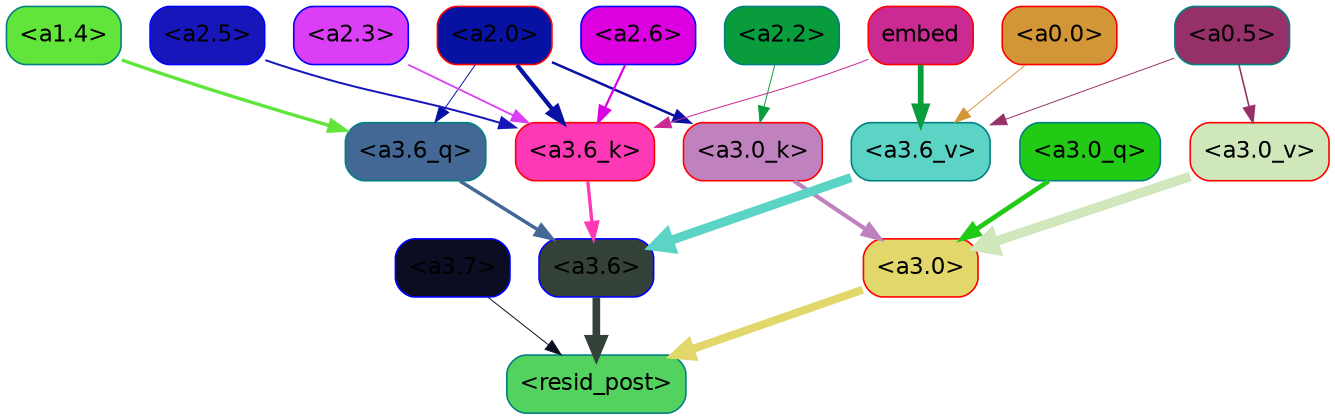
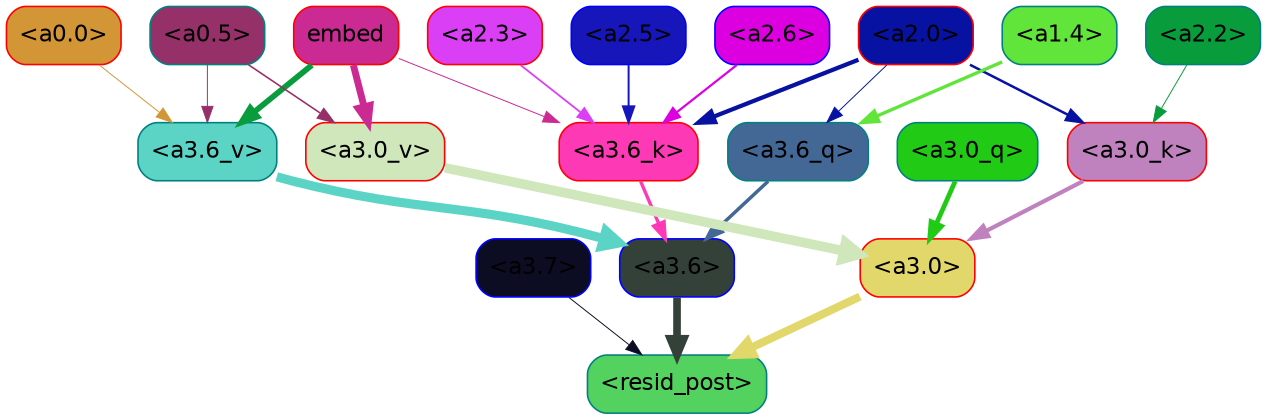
(351, 36) -> (485, 36)
none -> (359, 86)
